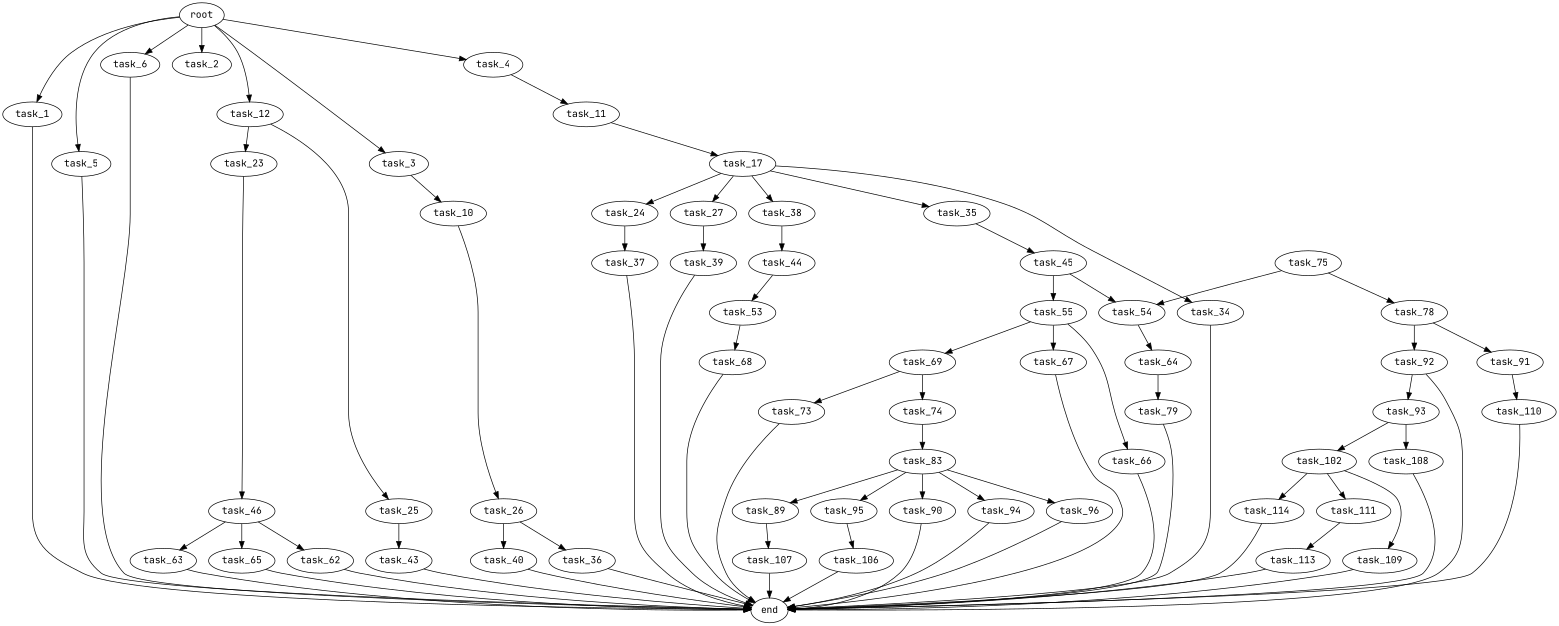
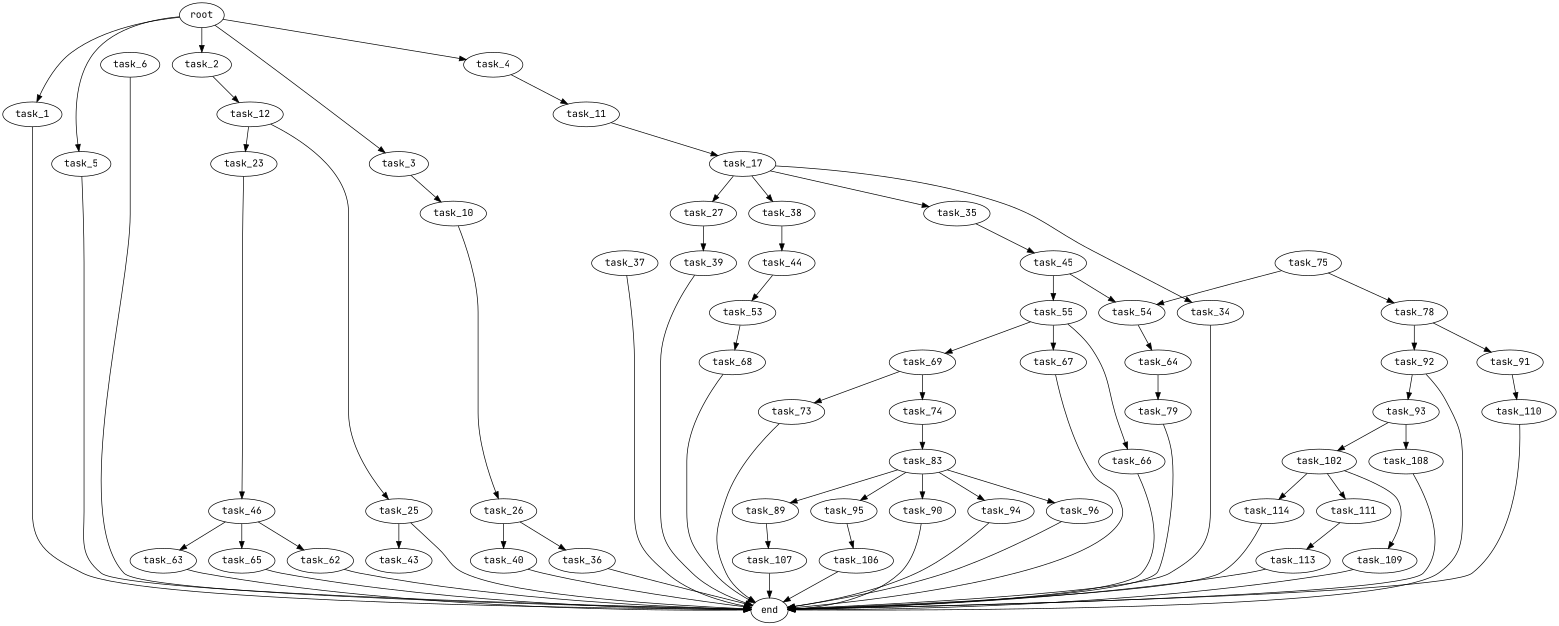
(170, 38) -> none
(240, 56) -> (223, 87)
(625, 214) -> none
(583, 594) -> (566, 595)
